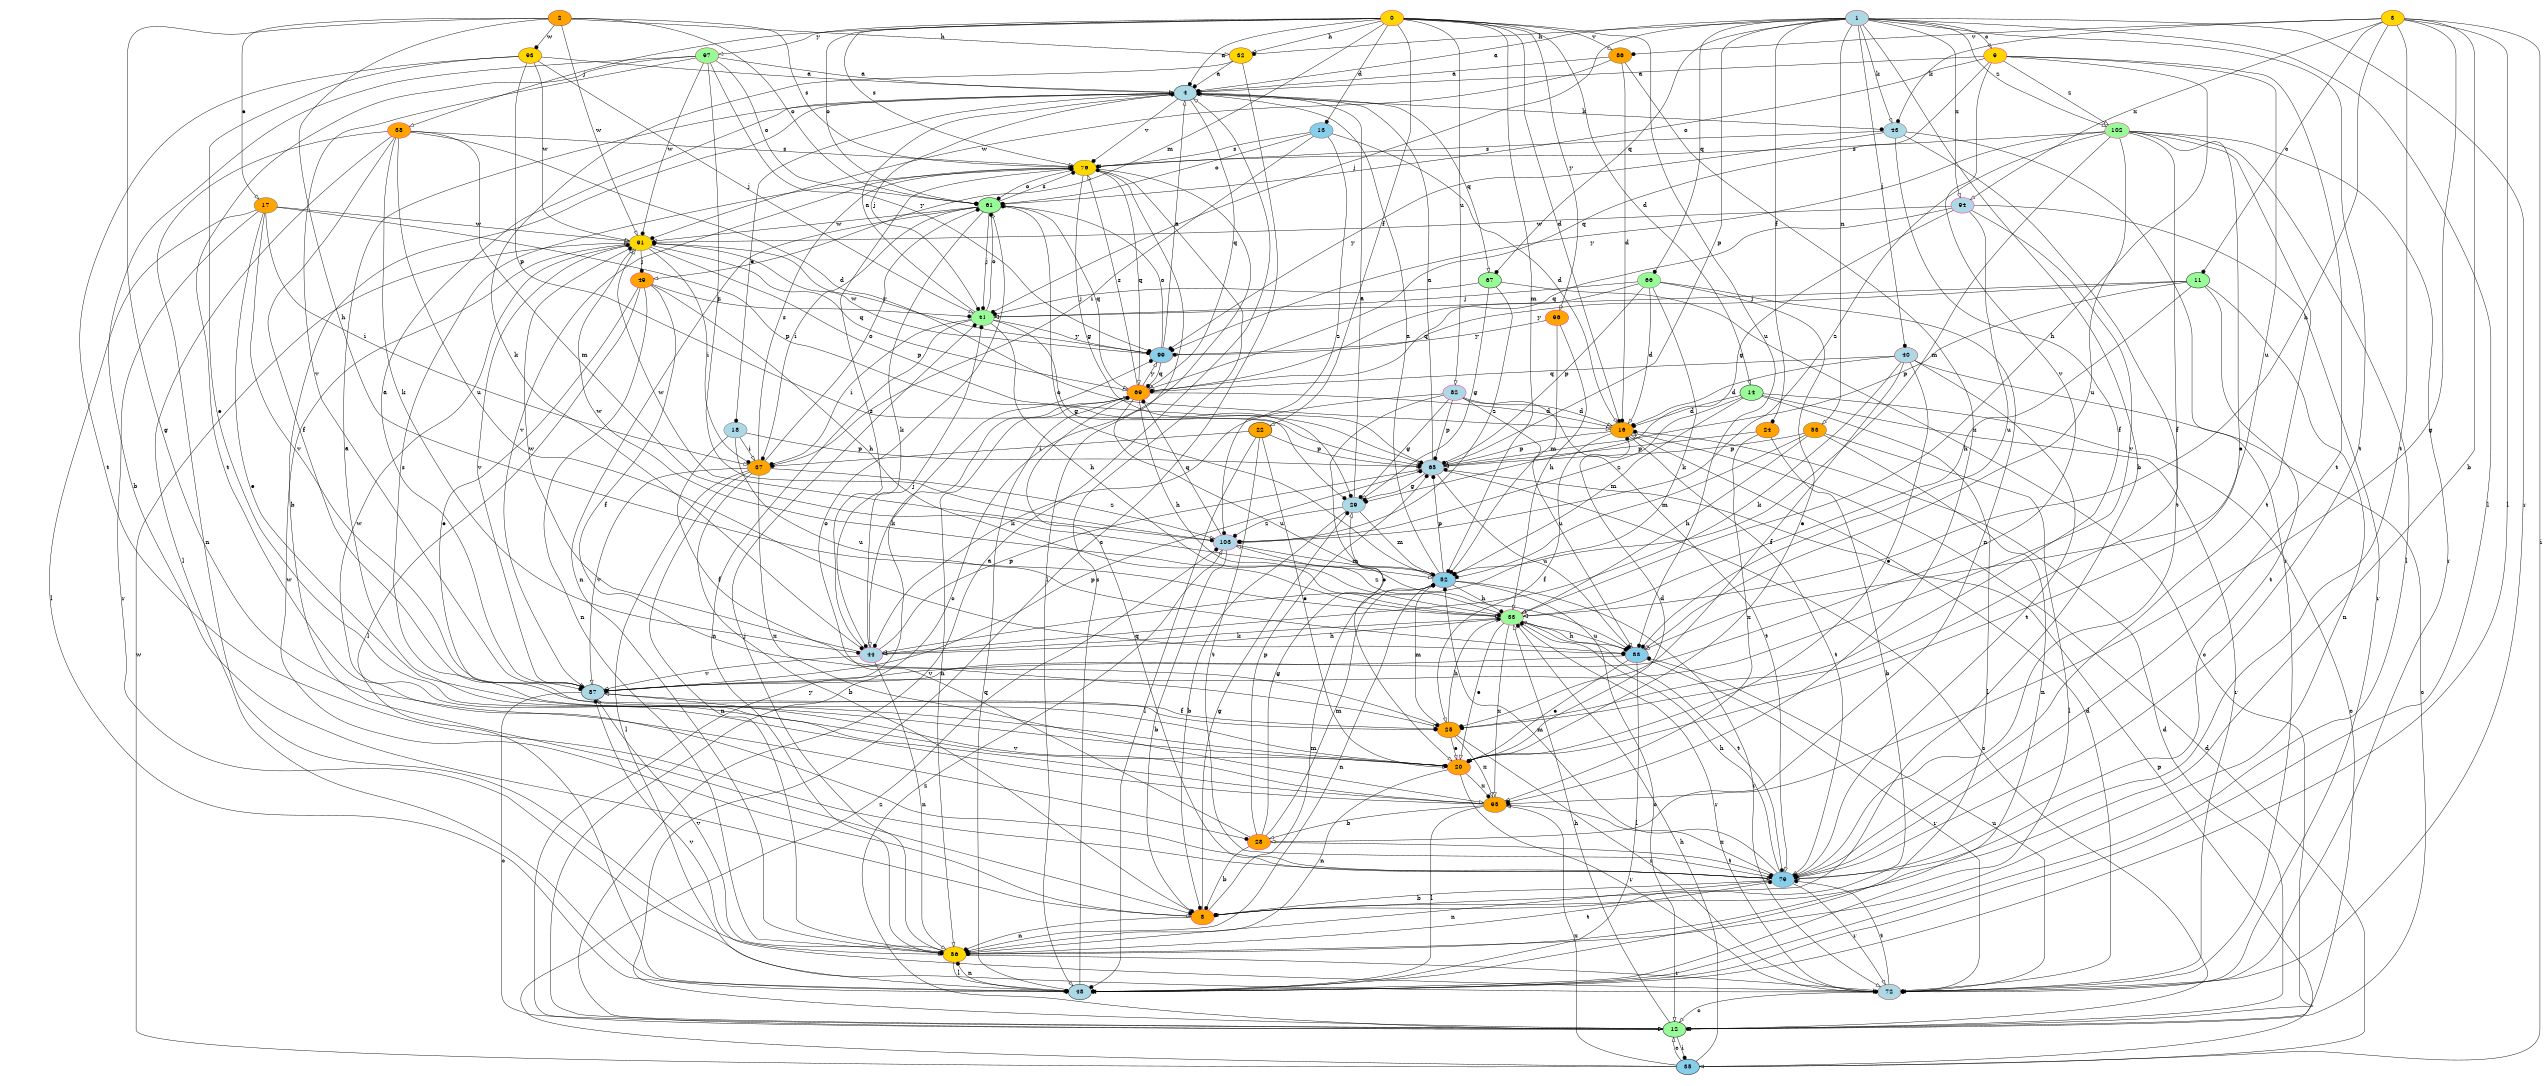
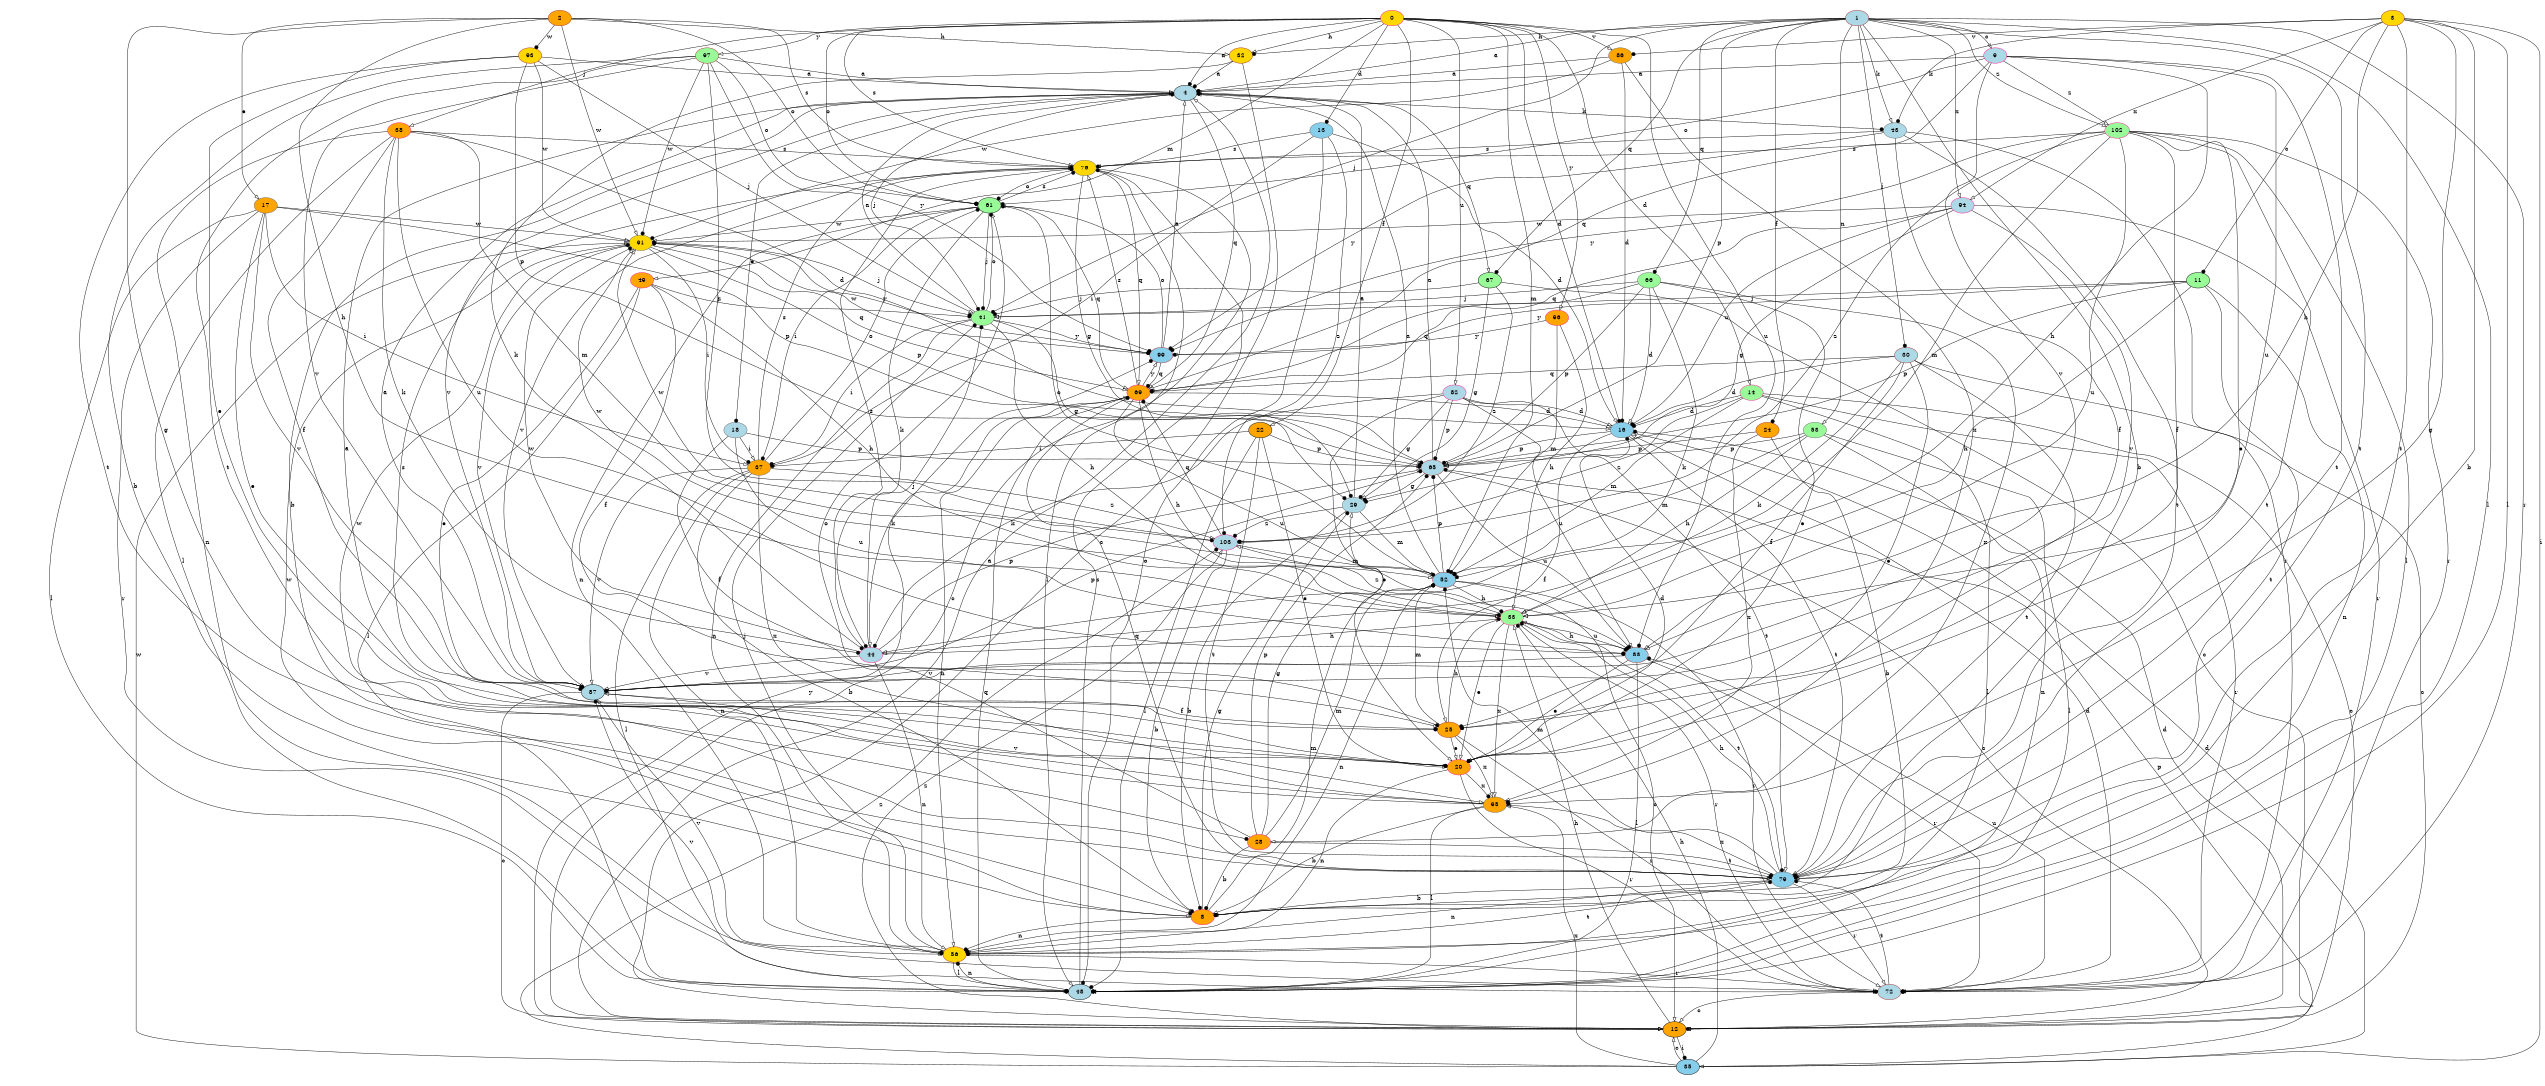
(1995, 56) -> (1995, 56)
(1136, 129) -> (589, 214)
(1159, 176) -> (1158, 513)
(641, 261) -> (814, 262)
(1906, 355) -> (1906, 355)
(1752, 393) -> (1752, 393)
(1622, 430) -> (1622, 430)
(1815, 430) -> (1815, 430)
(1930, 489) -> (1764, 276)
(1986, 542) -> (1986, 542)
(1194, 636) -> none
(602, 658) -> none
(1378, 816) -> (1337, 846)
(1675, 1029) -> (1675, 1029)
